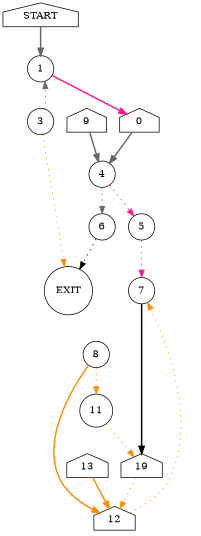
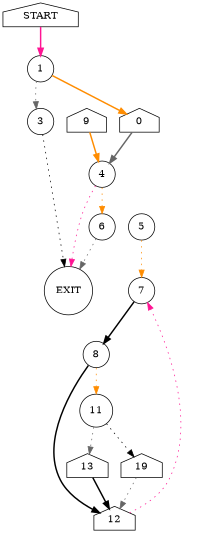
(41, 38) -> (41, 38)
(86, 93) -> (86, 93)
(46, 99) -> (36, 91)
(93, 143) -> (93, 143)
(53, 197) -> (53, 197)
(102, 197) -> (102, 197)
(120, 198) -> (80, 221)
(90, 251) -> (90, 251)
(142, 255) -> (142, 255)
(142, 375) -> (121, 319)
(180, 419) -> (180, 419)
none -> (92, 437)
(118, 437) -> (118, 437)
(55, 441) -> (55, 441)
(99, 490) -> (99, 490)
(130, 490) -> (130, 490)
